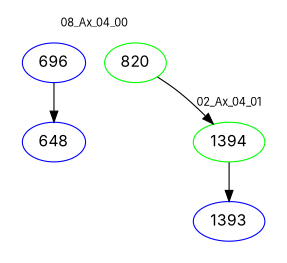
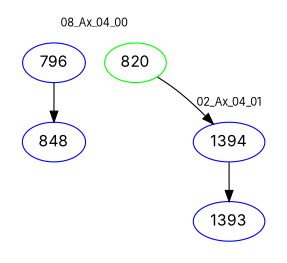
(54, 63) -> (54, 63)
(54, 142) -> (54, 142)
(229, 142) -> (229, 142)
